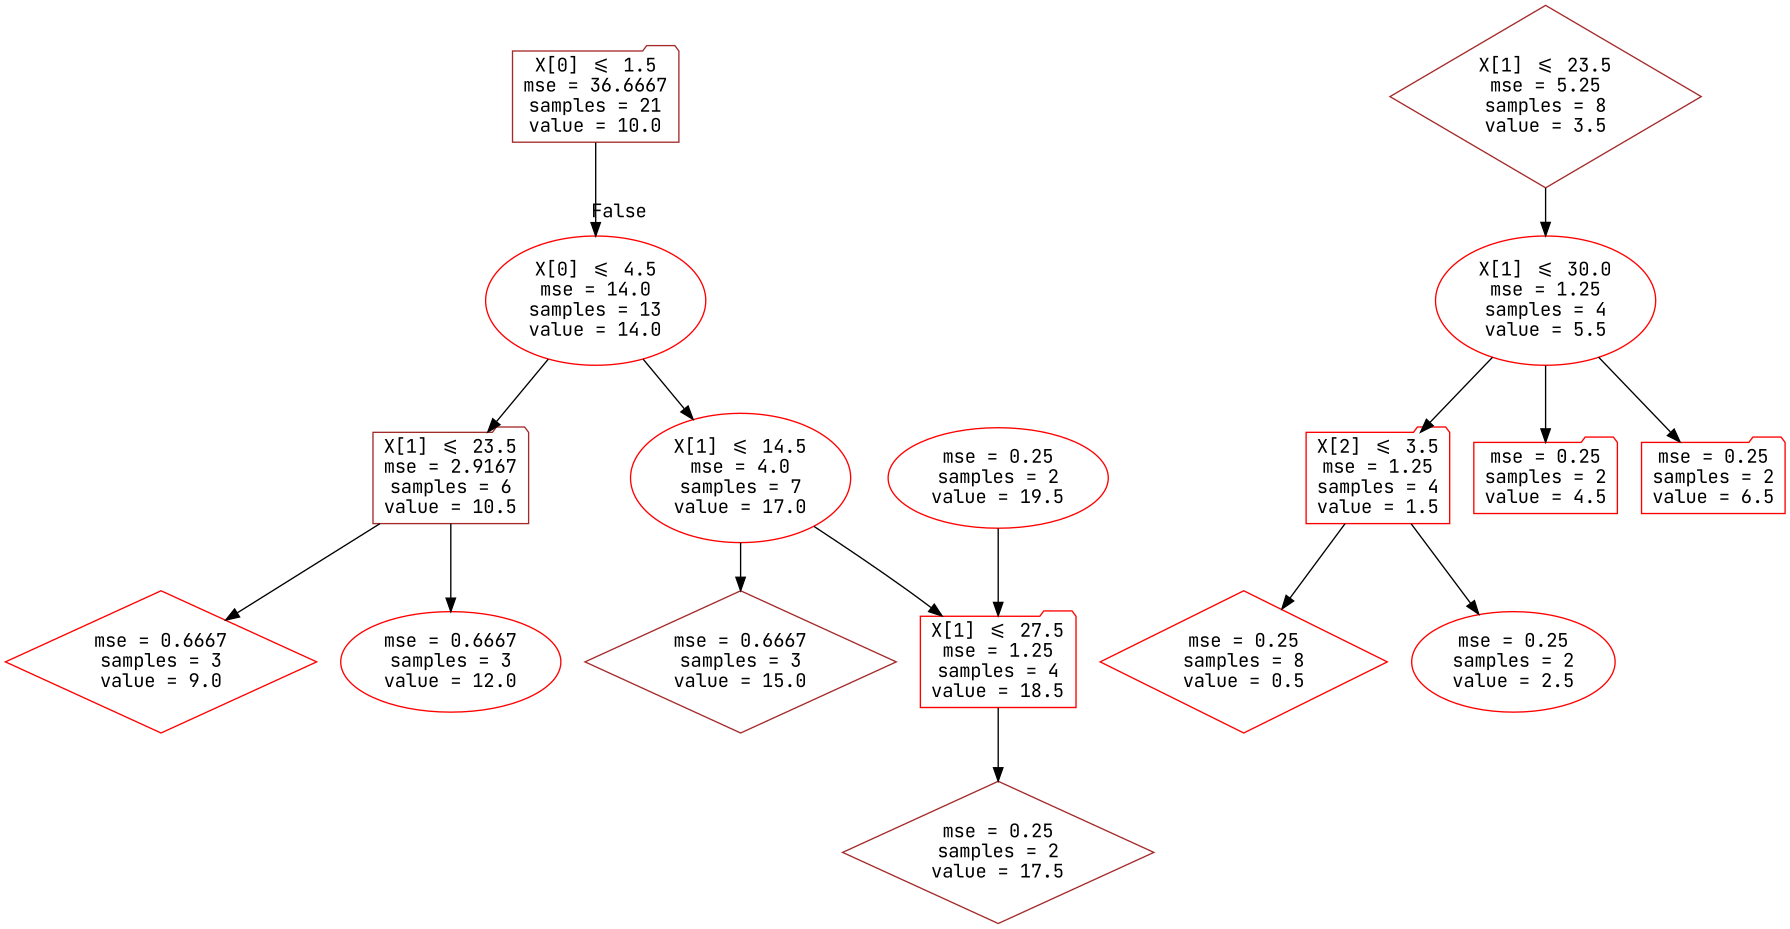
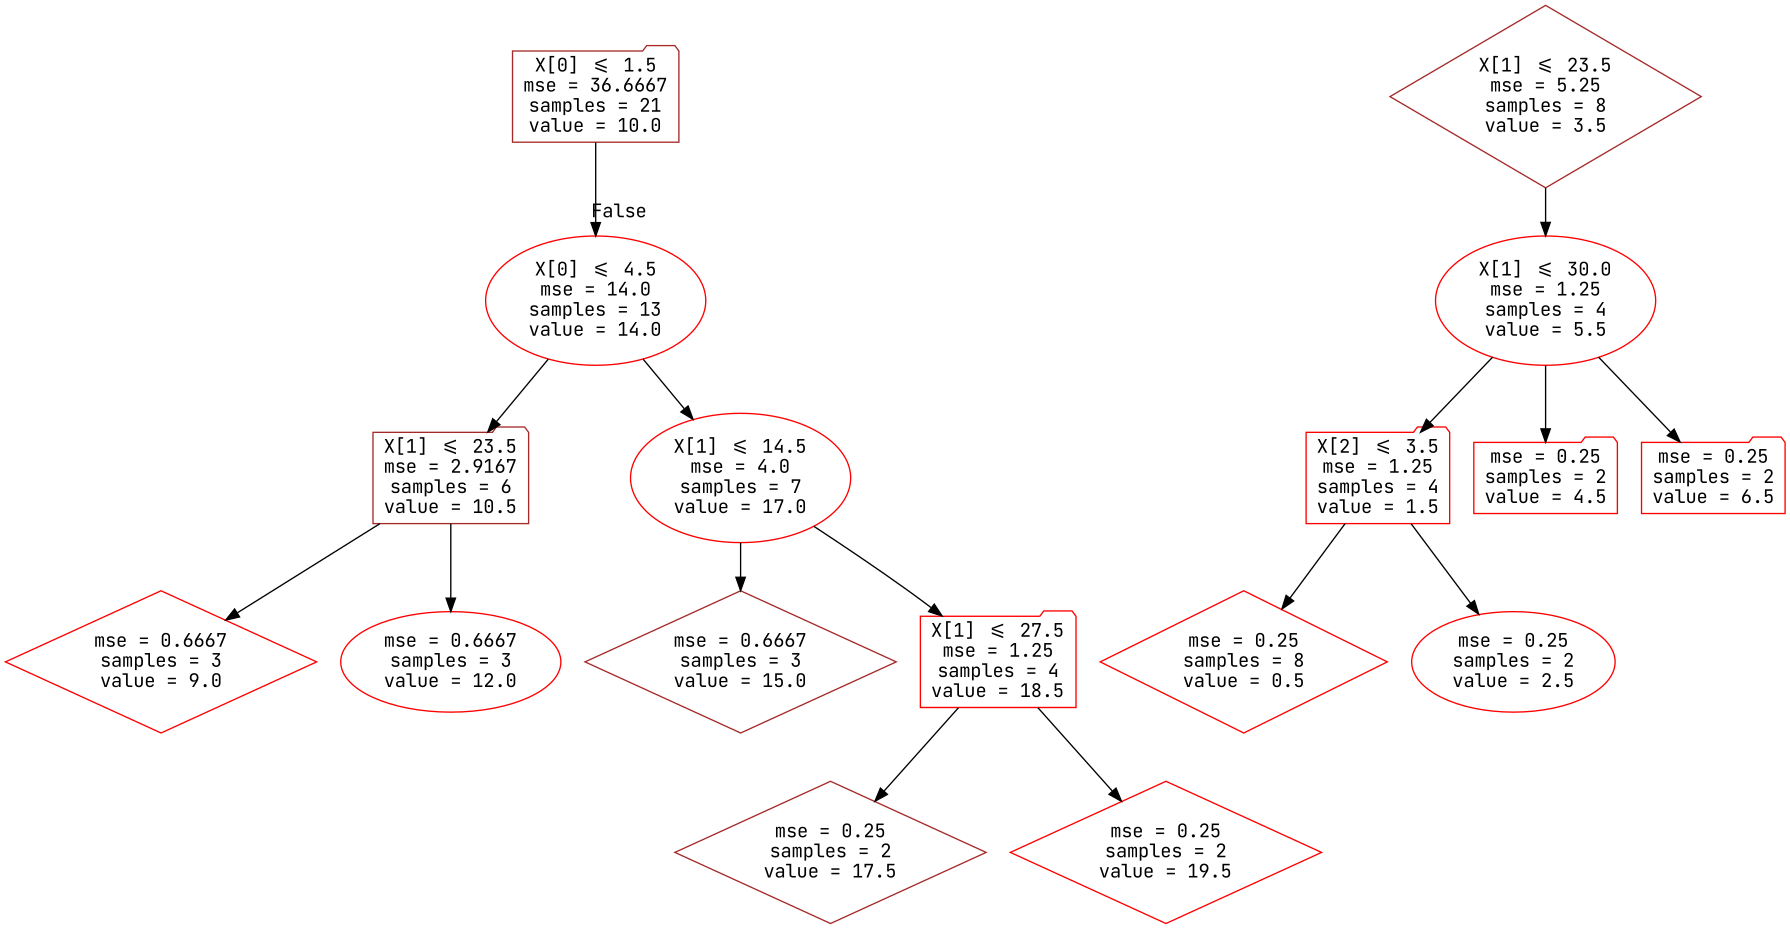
(998, 478) -> (1166, 852)
(998, 565) -> (1075, 749)
